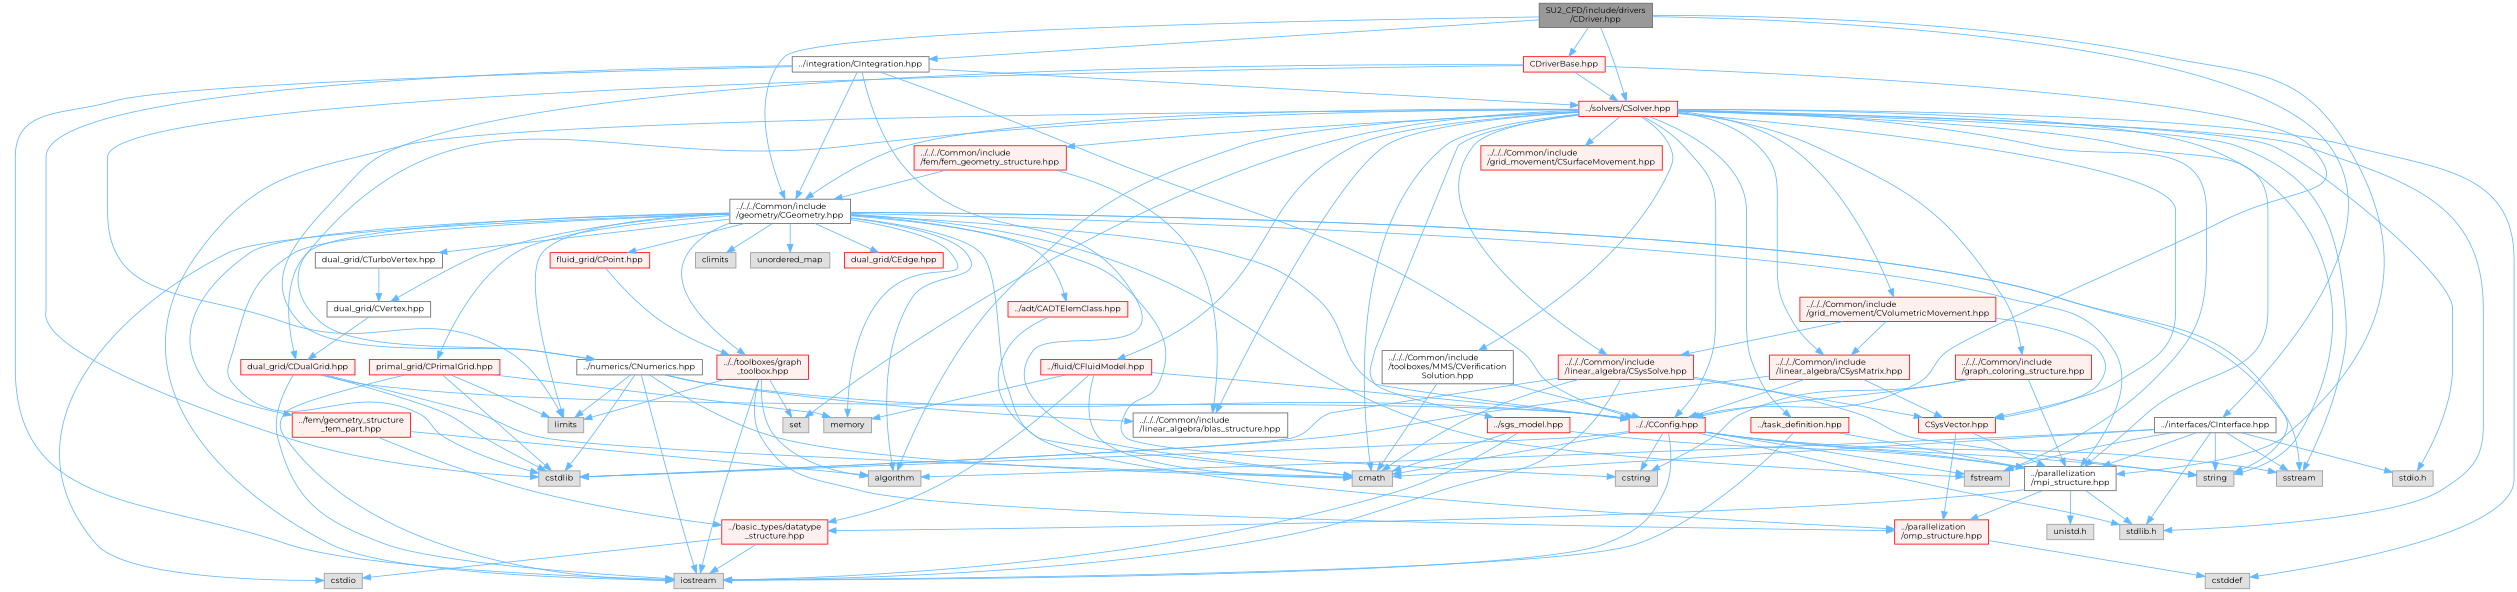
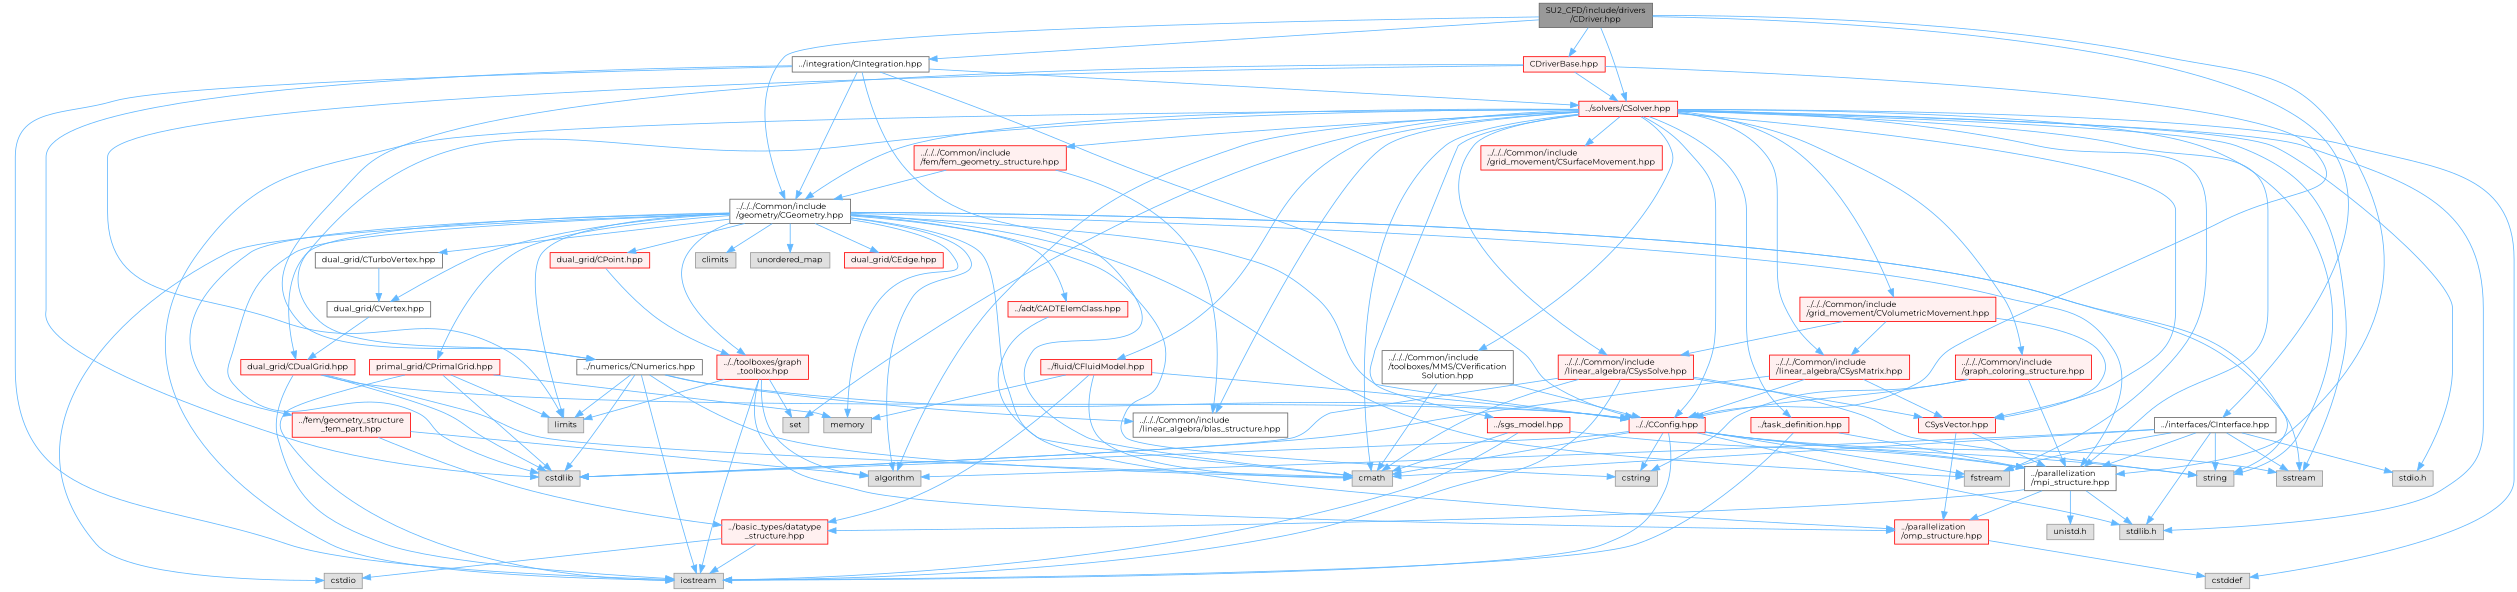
(600, 260) -> (600, 260)
